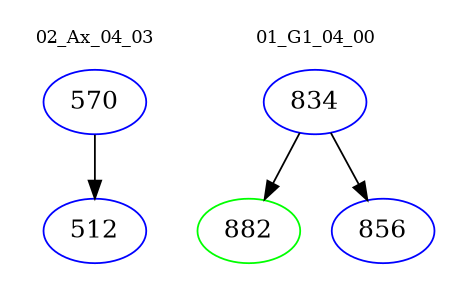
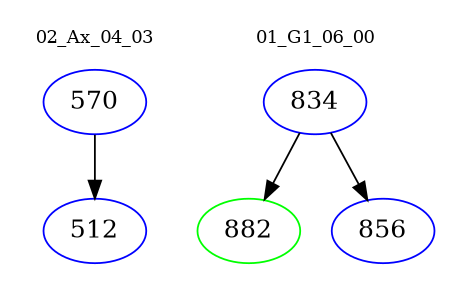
(316, 38) -> (316, 38)
